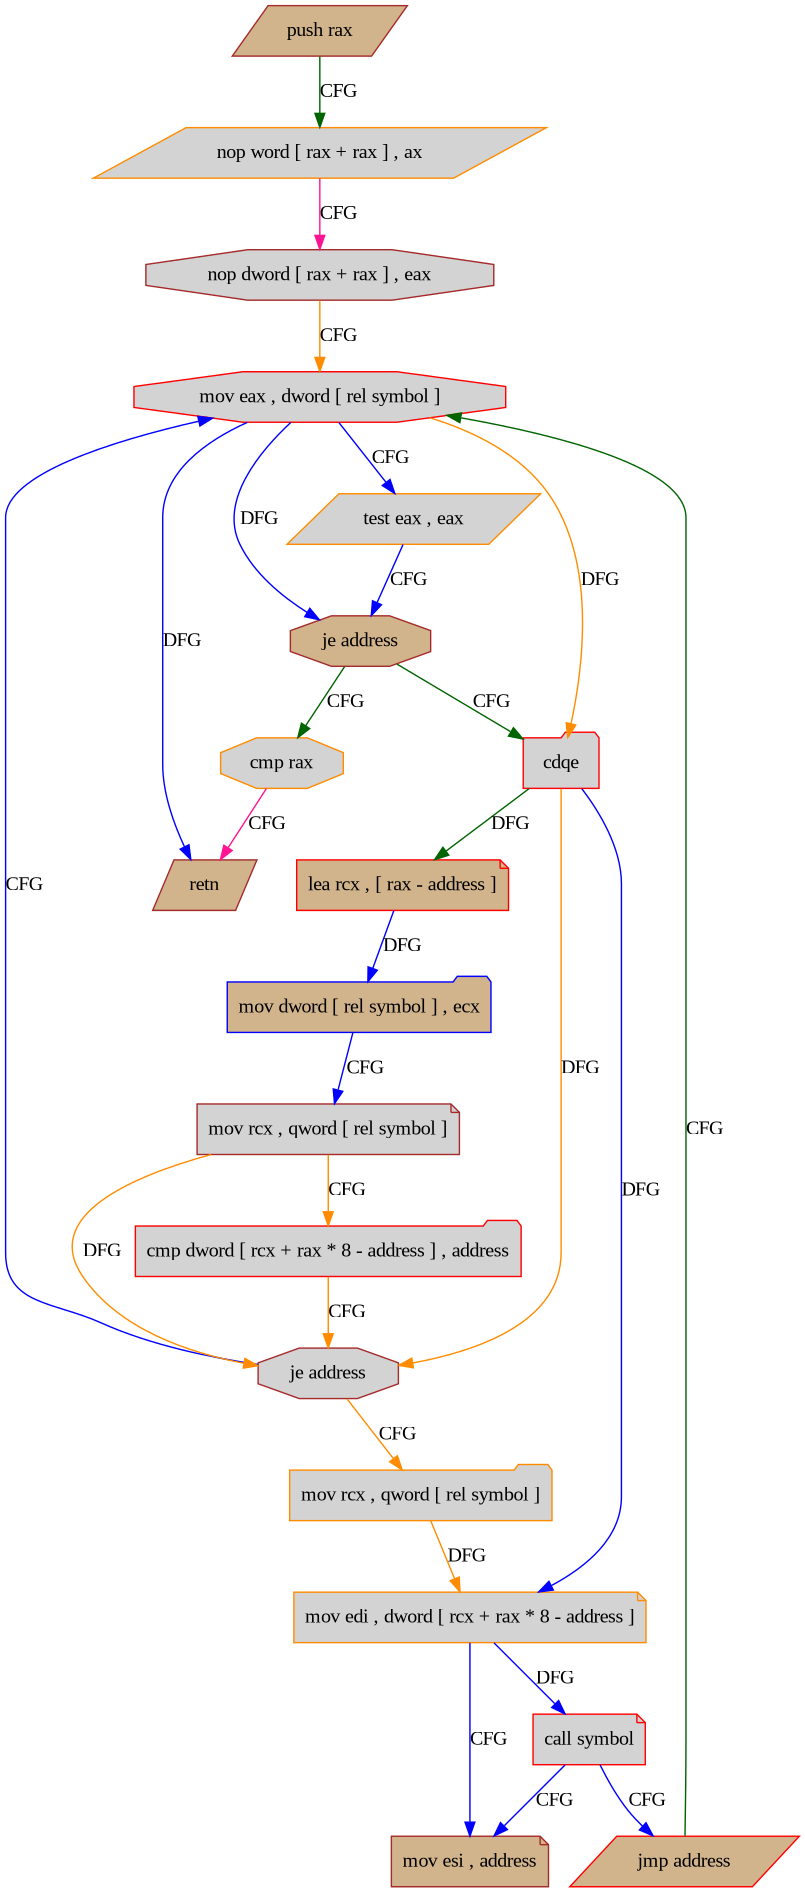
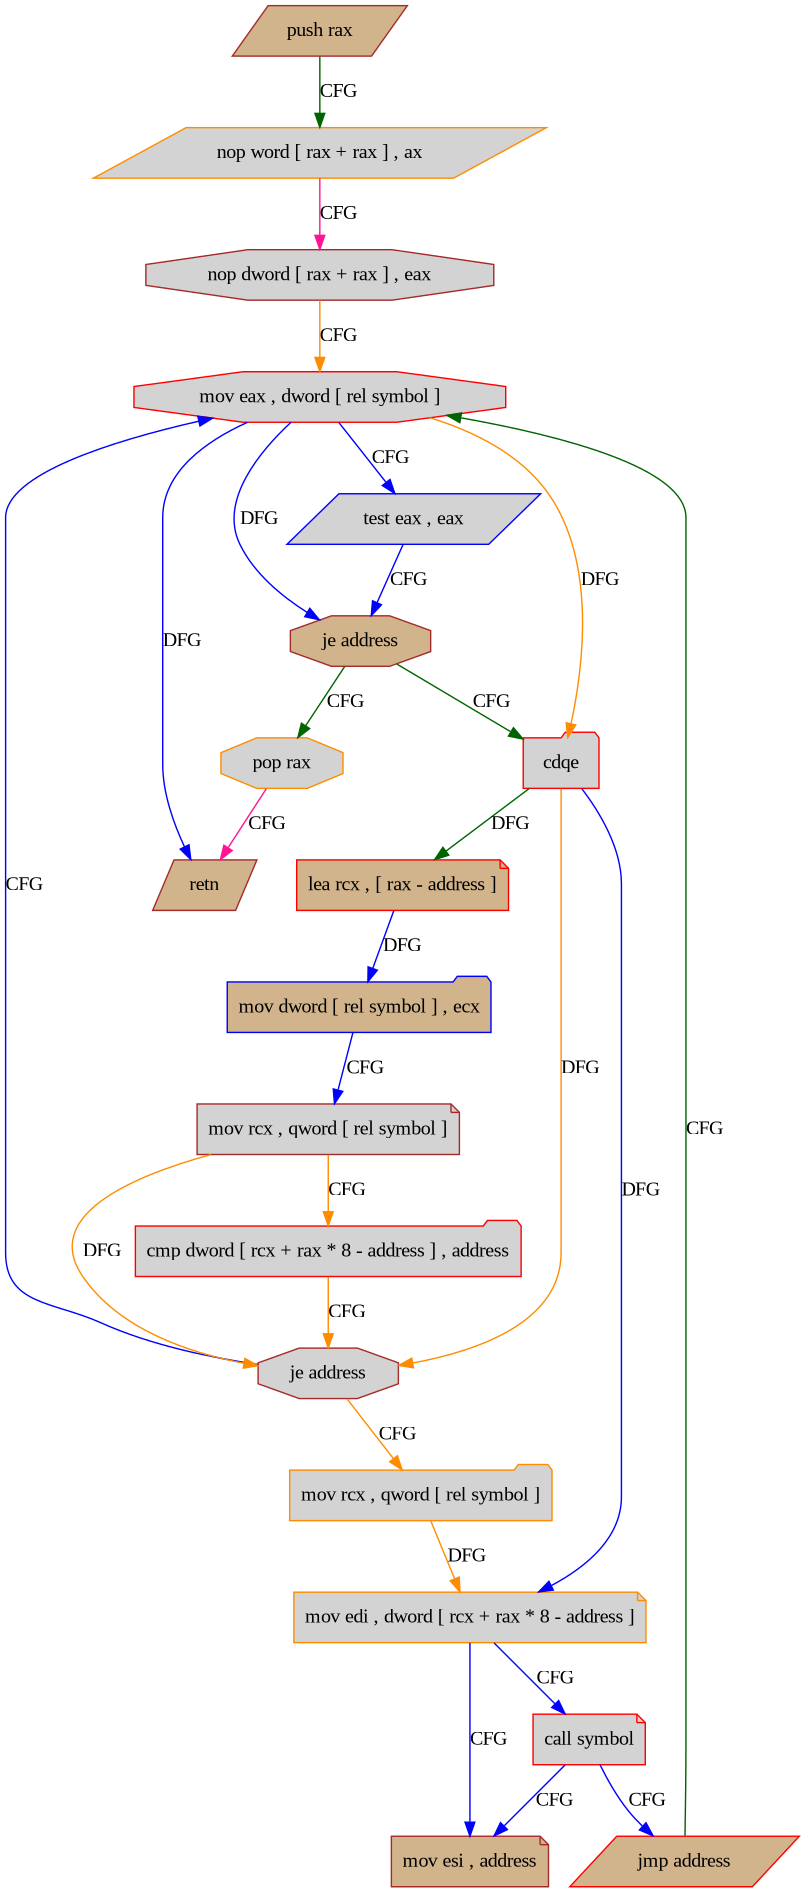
(414, 519) -> (414, 519)
(282, 763) -> (282, 763)
(556, 1678) -> (556, 1678)
